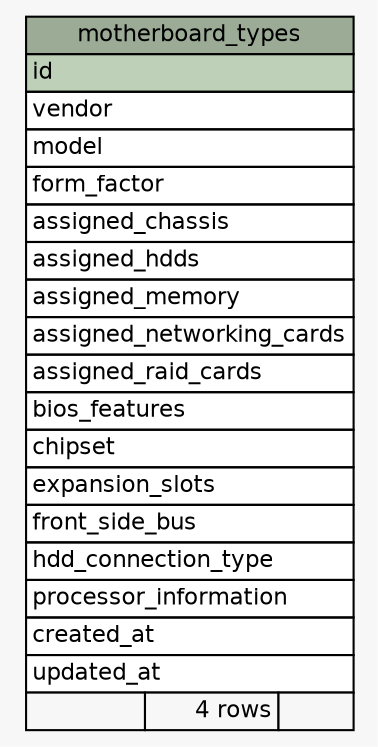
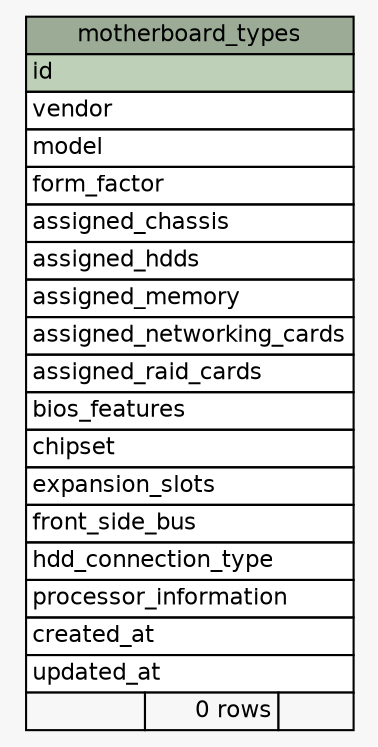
(234, 710) -> (234, 710)
